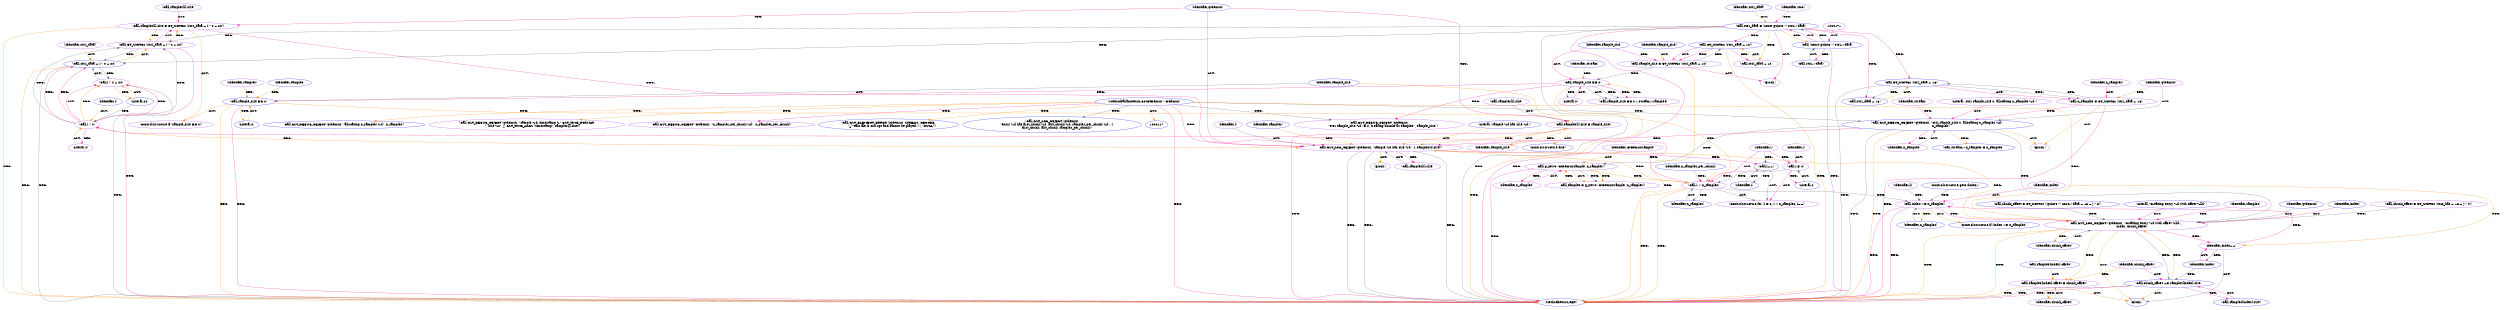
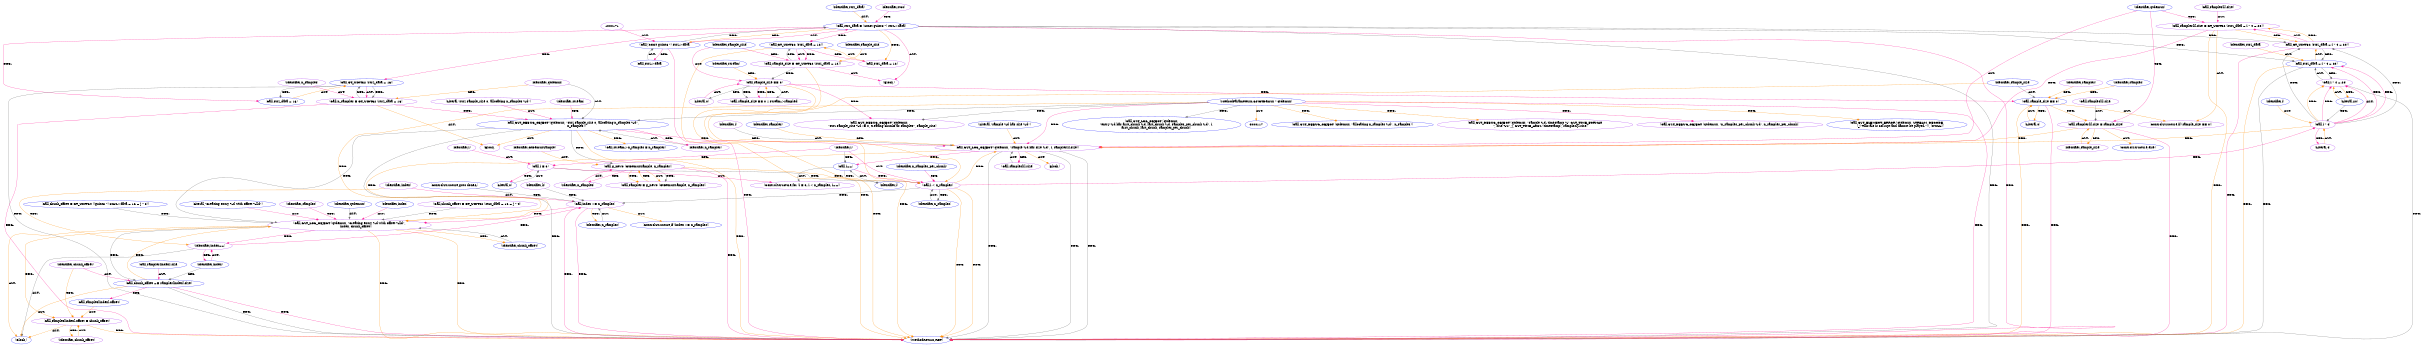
(1157, 125) -> (1256, 125)
(1734, 194) -> none
(2429, 204) -> (478, 204)
(2207, 293) -> (128, 293)
